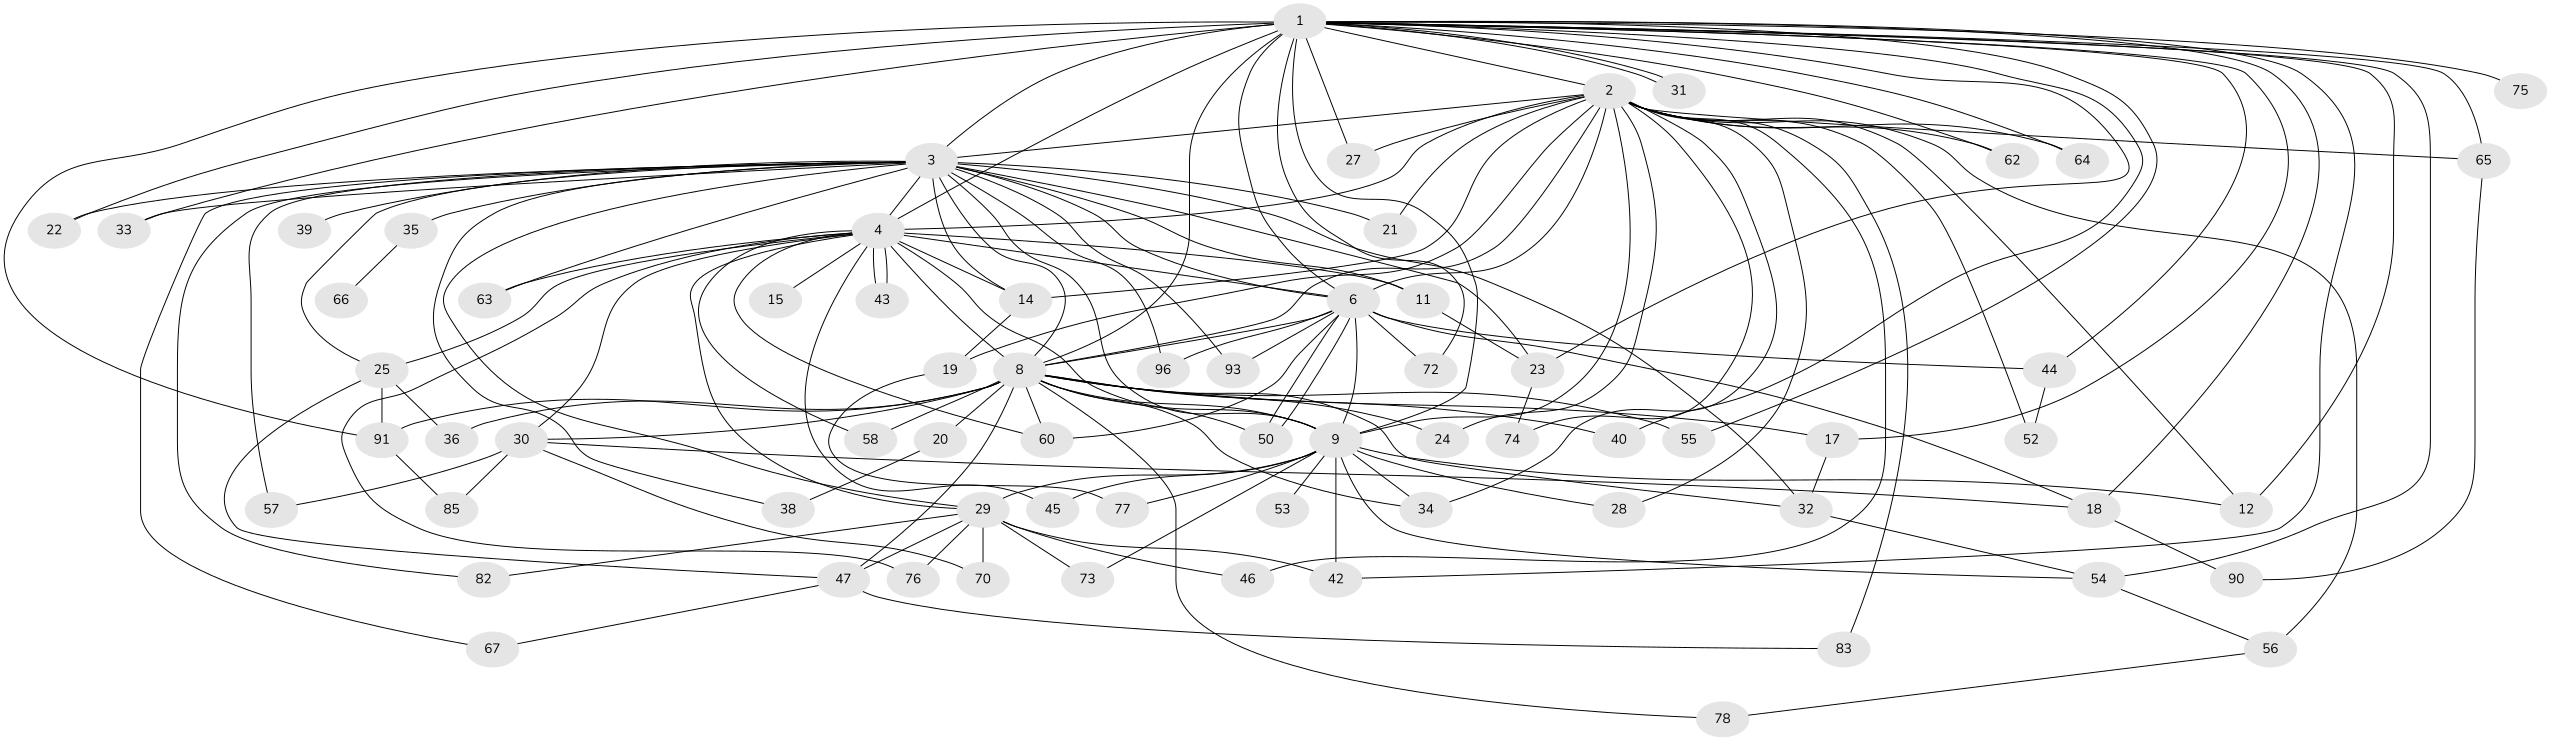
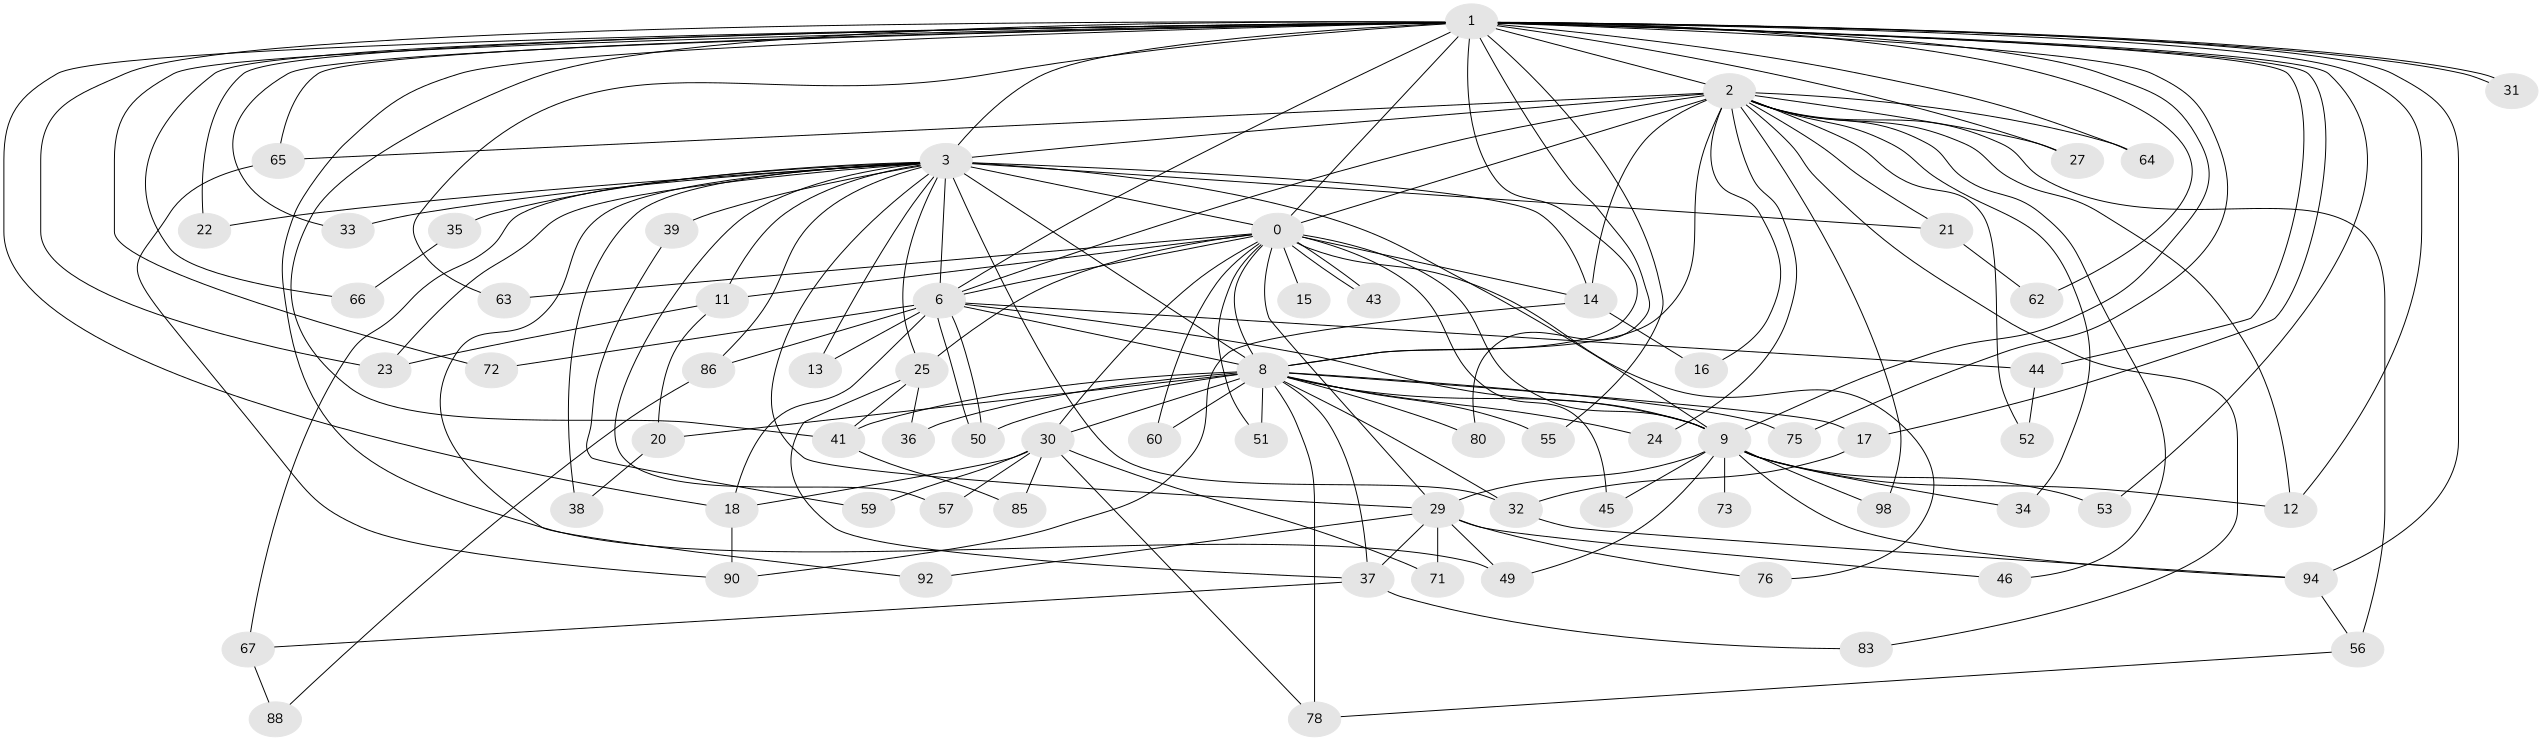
none -> (641, 39)
none -> (2337, 86)
(1810, 127) -> (1988, 262)
(705, 225) -> (856, 85)
(878, 231) -> (1278, 231)
none -> (669, 363)
(1589, 369) -> none
(950, 370) -> (1701, 370)
(1163, 370) -> (709, 370)
(1233, 370) -> (815, 370)
(1270, 386) -> none
(382, 440) -> (839, 440)
(871, 440) -> (1261, 440)
(1512, 440) -> none
(1619, 440) -> (1478, 440)
(1218, 448) -> (1533, 391)
none -> (1190, 457)
none -> (869, 510)
(1123, 510) -> none
(1619, 510) -> (1884, 510)
(1035, 545) -> none
(484, 580) -> (926, 580)
(843, 580) -> (1368, 580)
(983, 580) -> (1438, 580)
none -> (1181, 580)
(1336, 580) -> (1507, 580)
(2099, 580) -> (2311, 580)
none -> (275, 719)
